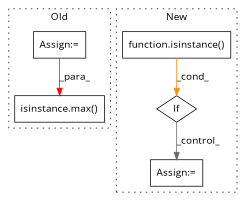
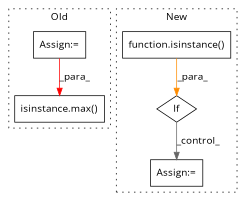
(193, 77) -> (193, 77)
